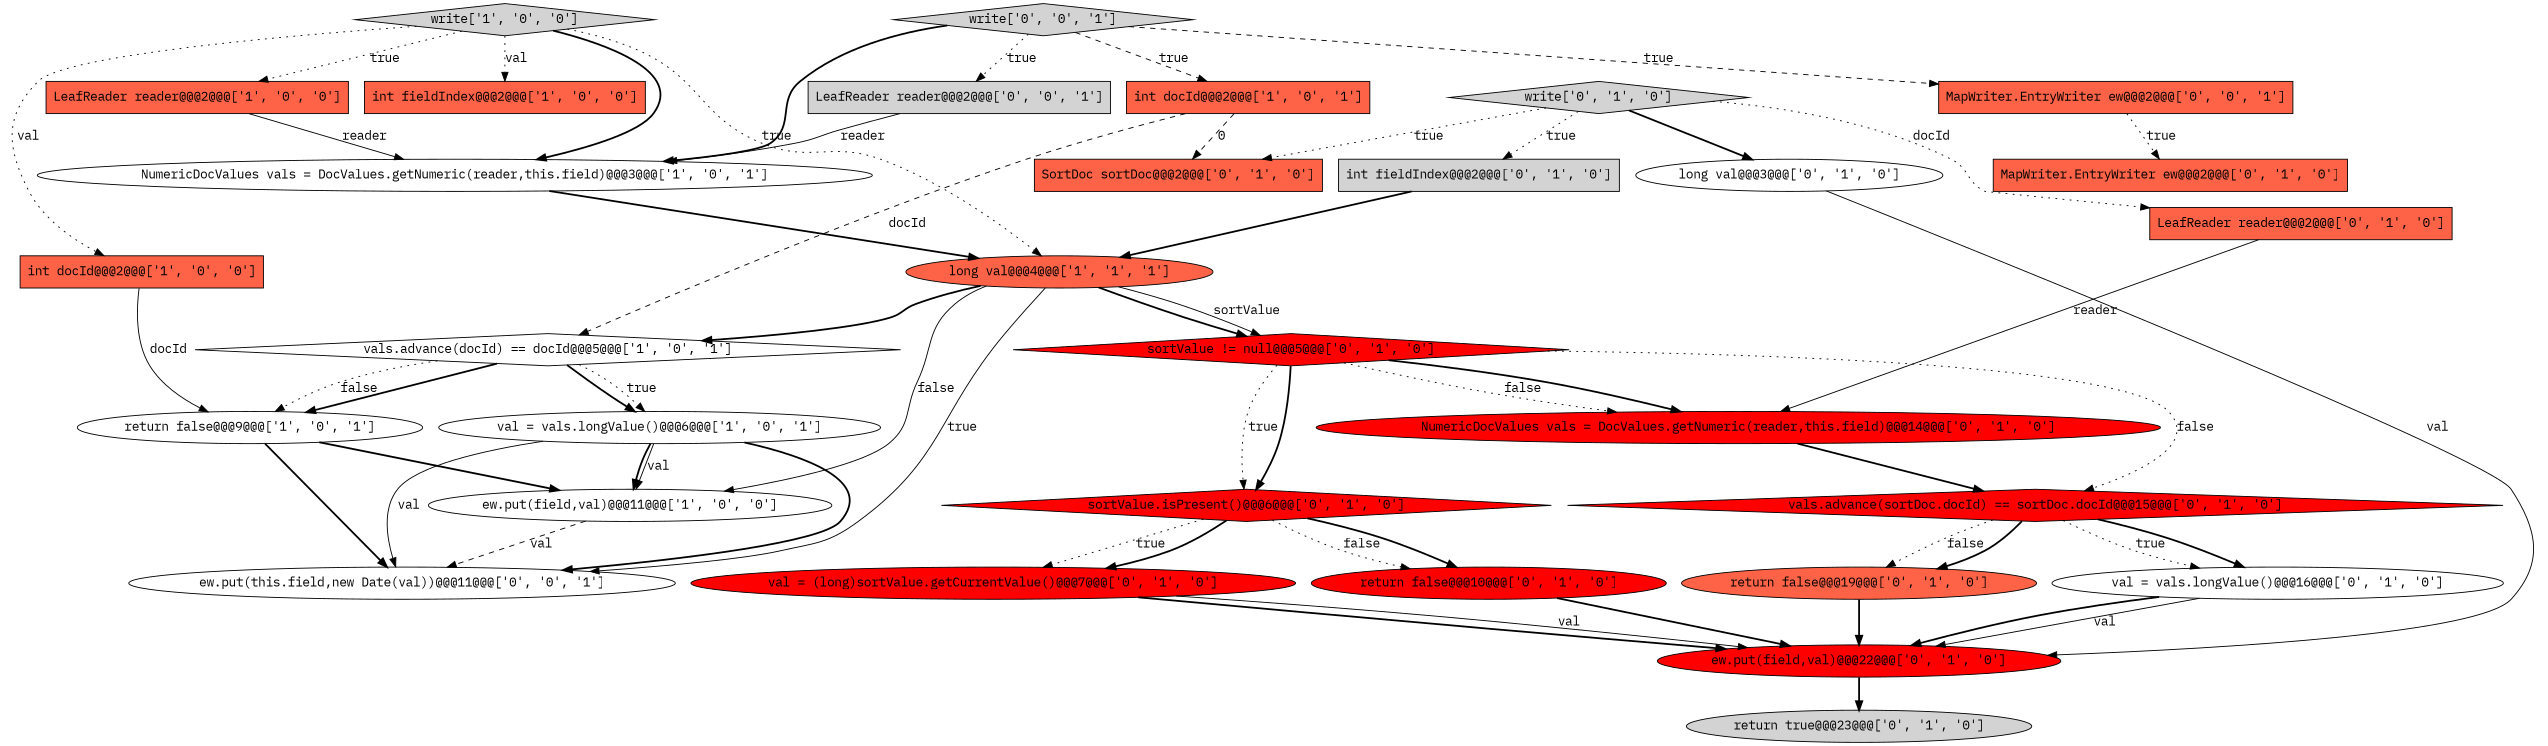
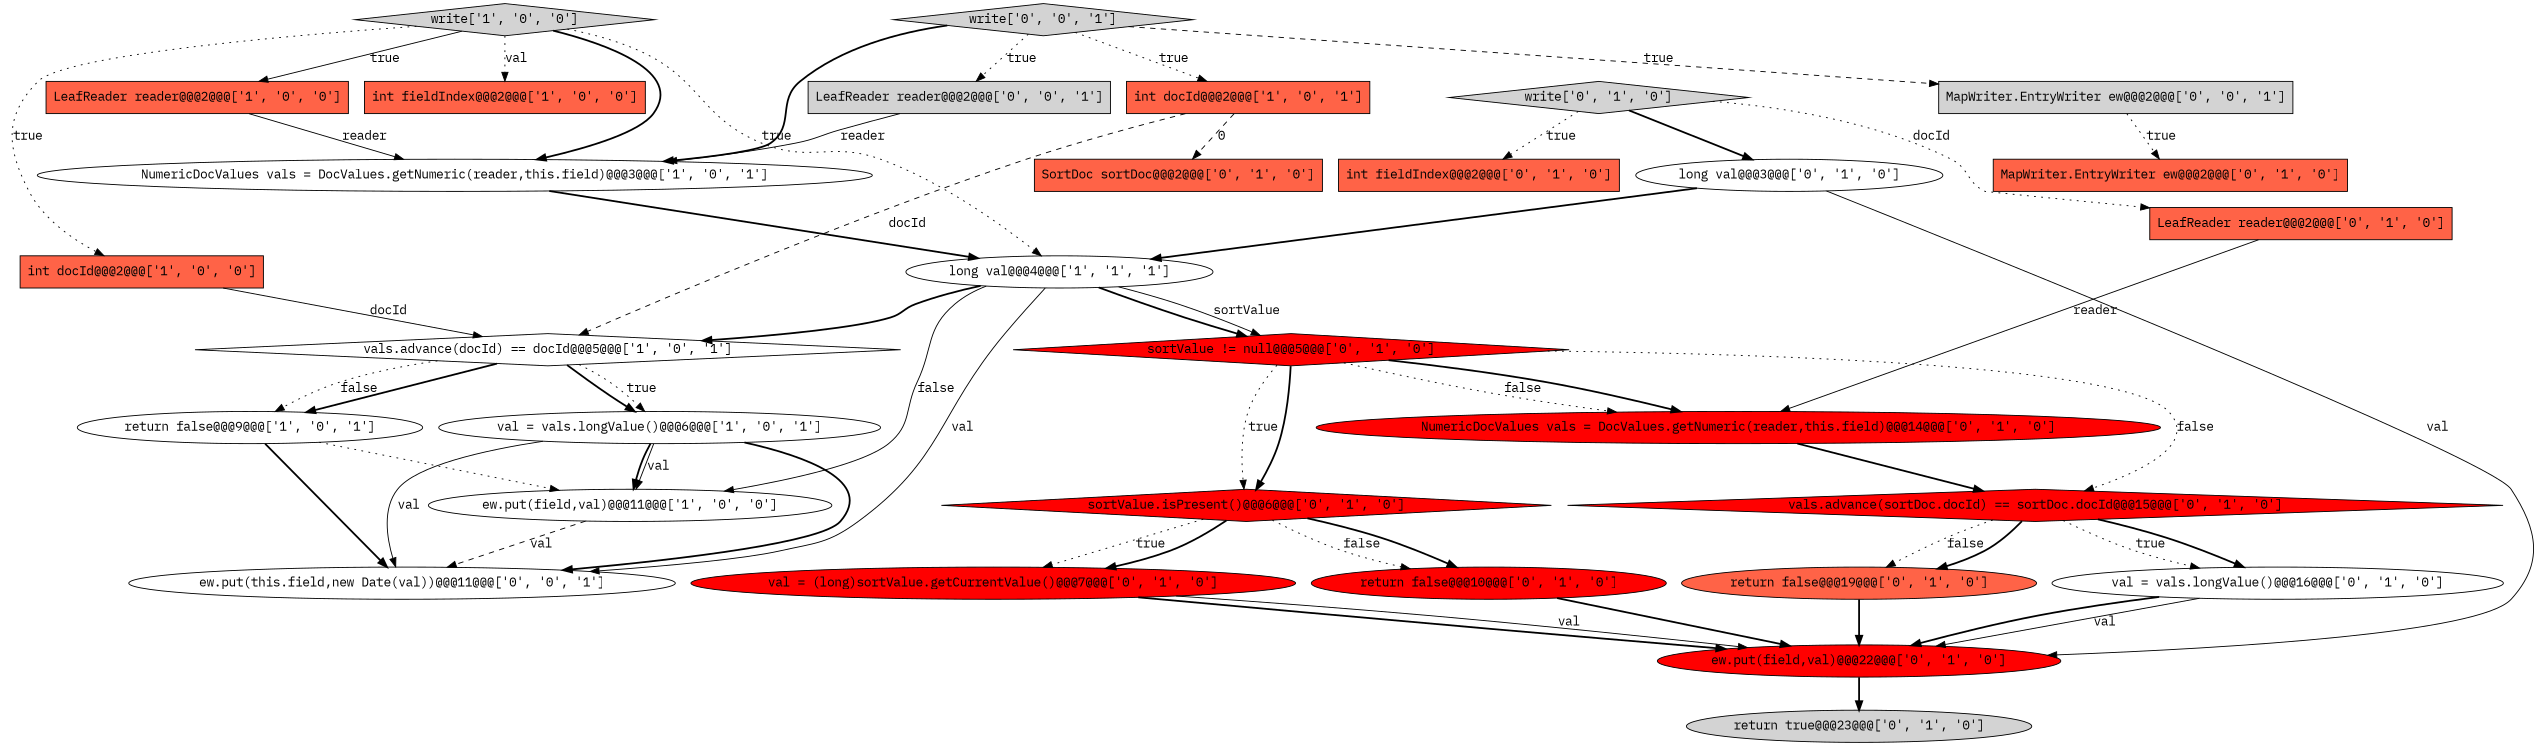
(365, 55) -> (365, 55)
(1137, 55) -> (1137, 55)
(2116, 97) -> (2116, 97)
(1409, 133) -> none
(28, 136) -> (28, 136)
(1479, 175) -> (1479, 175)
(1271, 223) -> (1429, 223)
(1059, 272) -> (1059, 272)
(147, 360) -> (348, 311)
(962, 428) -> (962, 428)
(423, 463) -> (423, 463)
